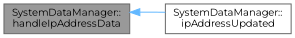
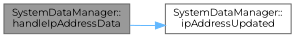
(153, 12) -> (143, 25)
